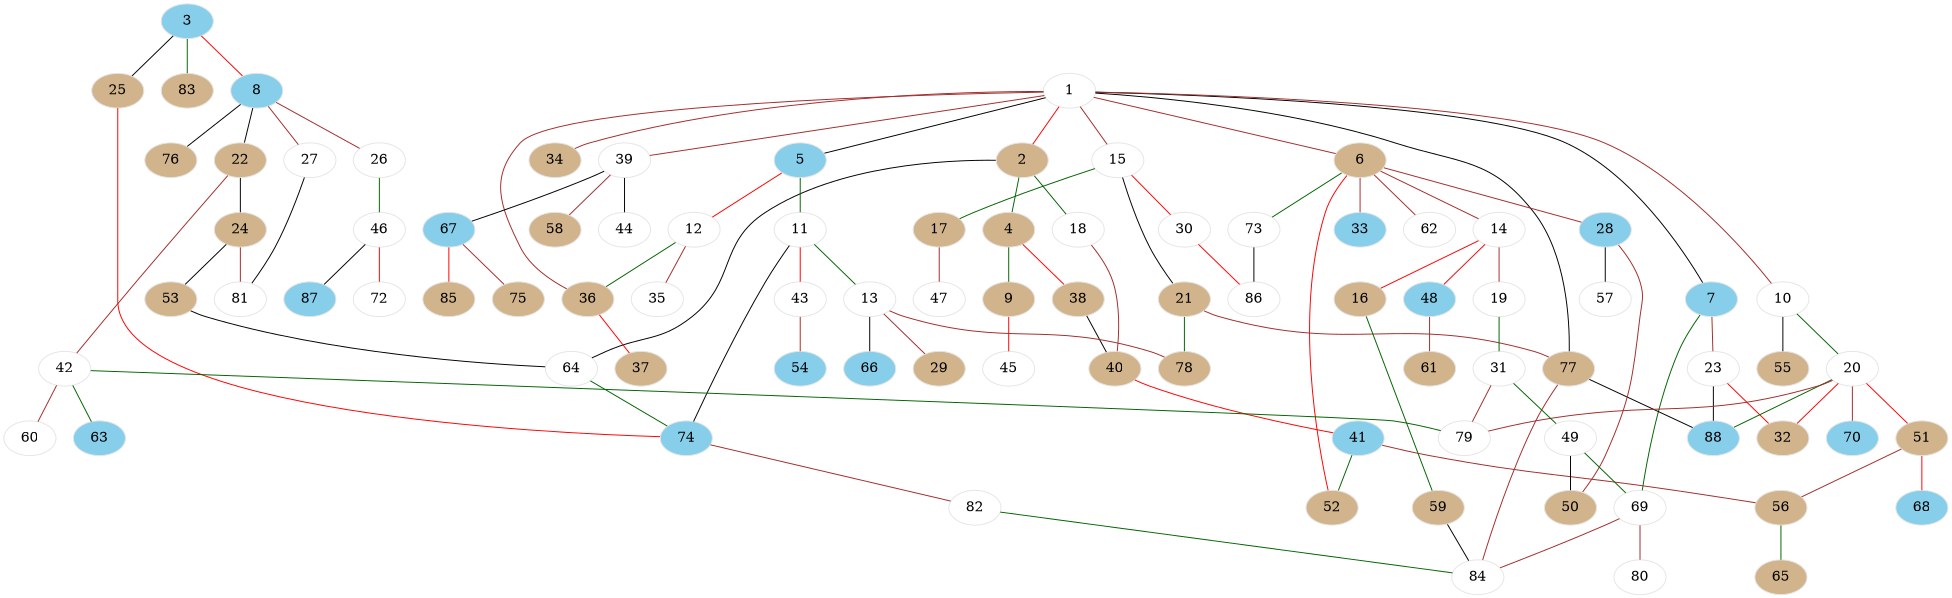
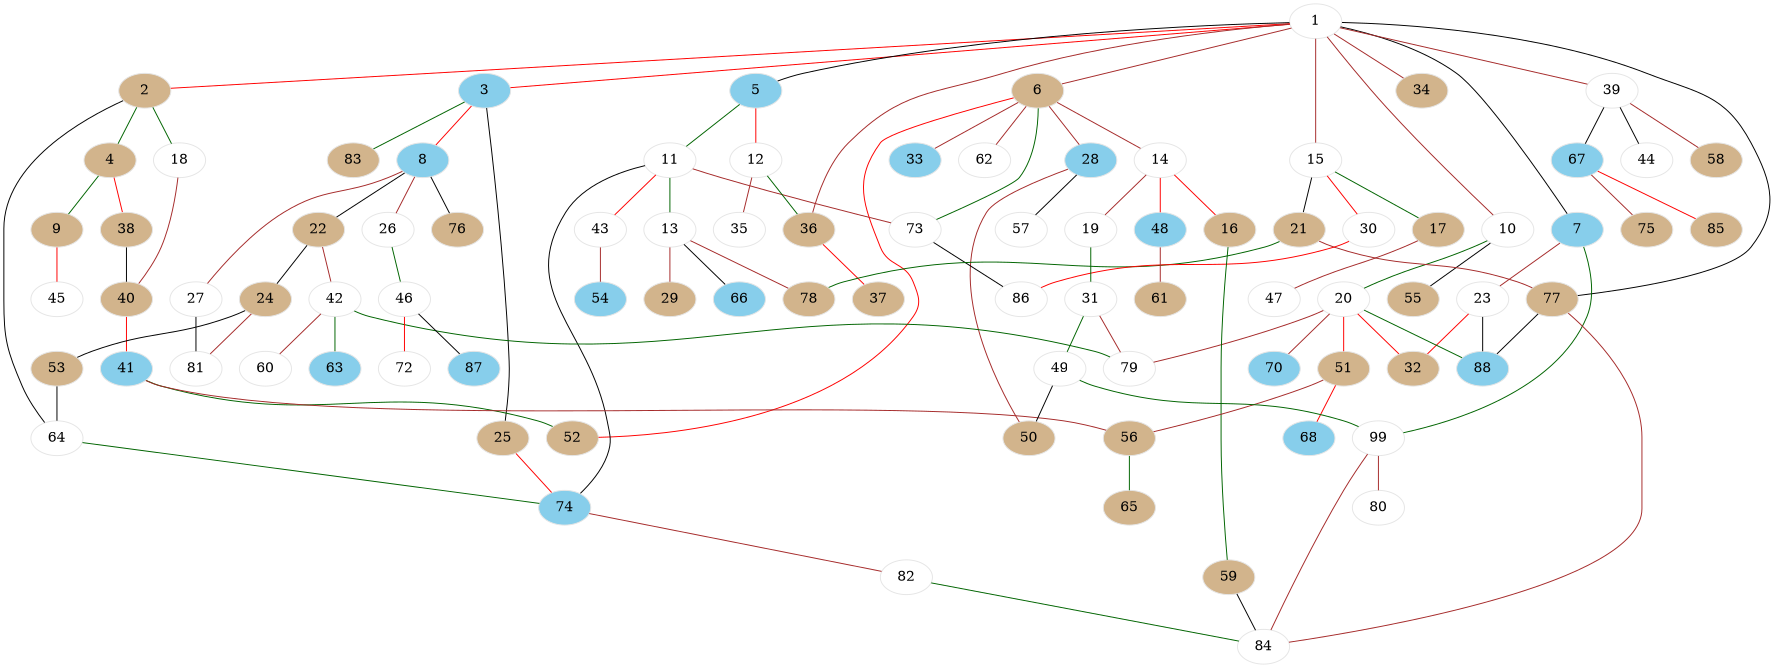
none -> (822, 62)
none -> (792, 197)
(1640, 508) -> (1378, 438)
